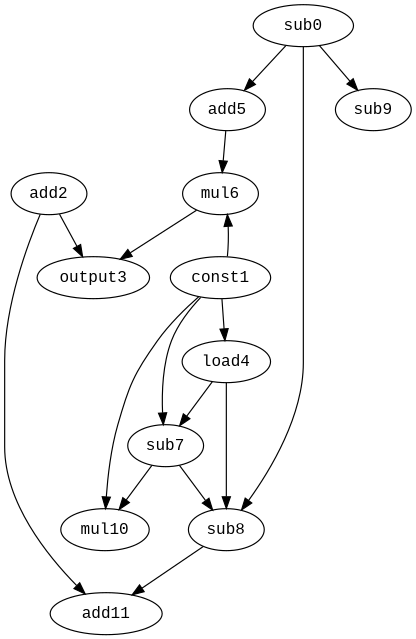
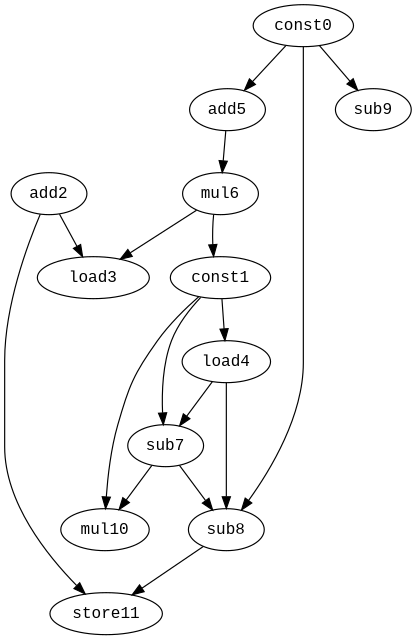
(303, 26) -> (303, 26)
(228, 241) -> (213, 230)
(93, 278) -> (93, 278)
(106, 614) -> (106, 614)
